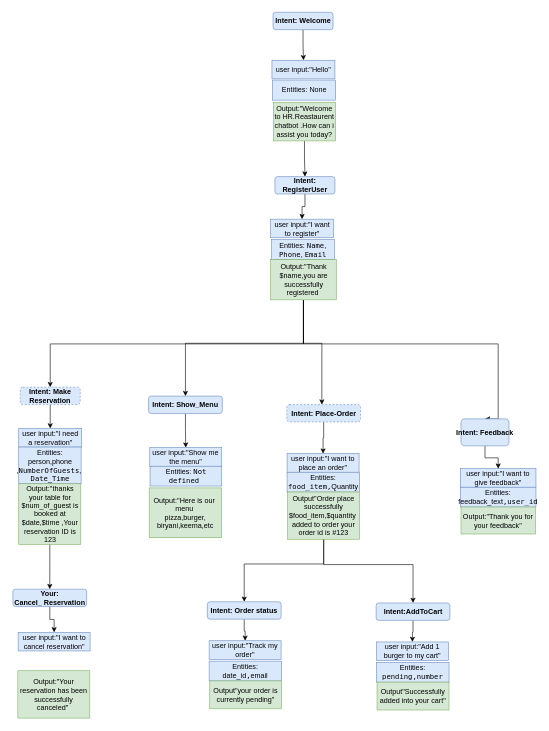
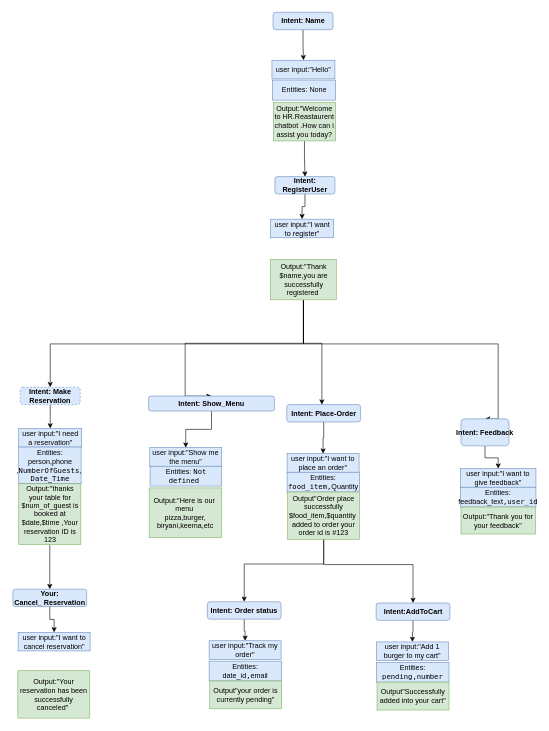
(303, 21) -> (303, 21)
(303, 250) -> none
(185, 405) -> (212, 404)
(324, 414) -> (324, 414)
